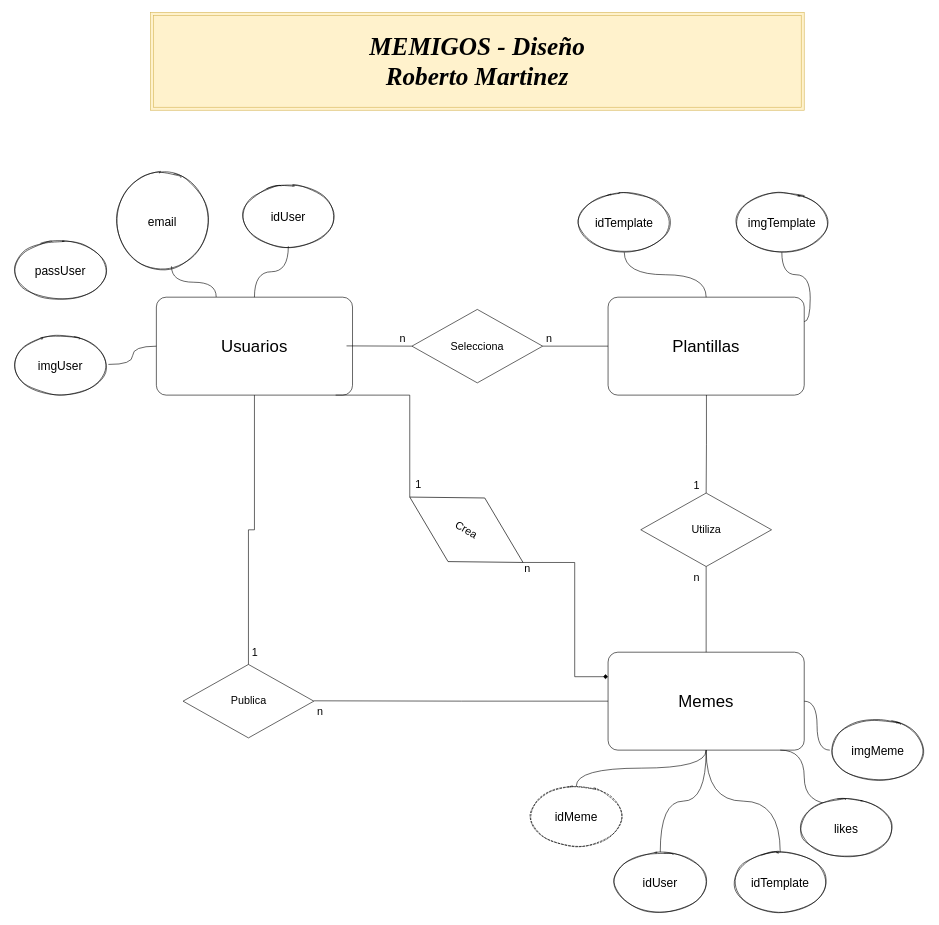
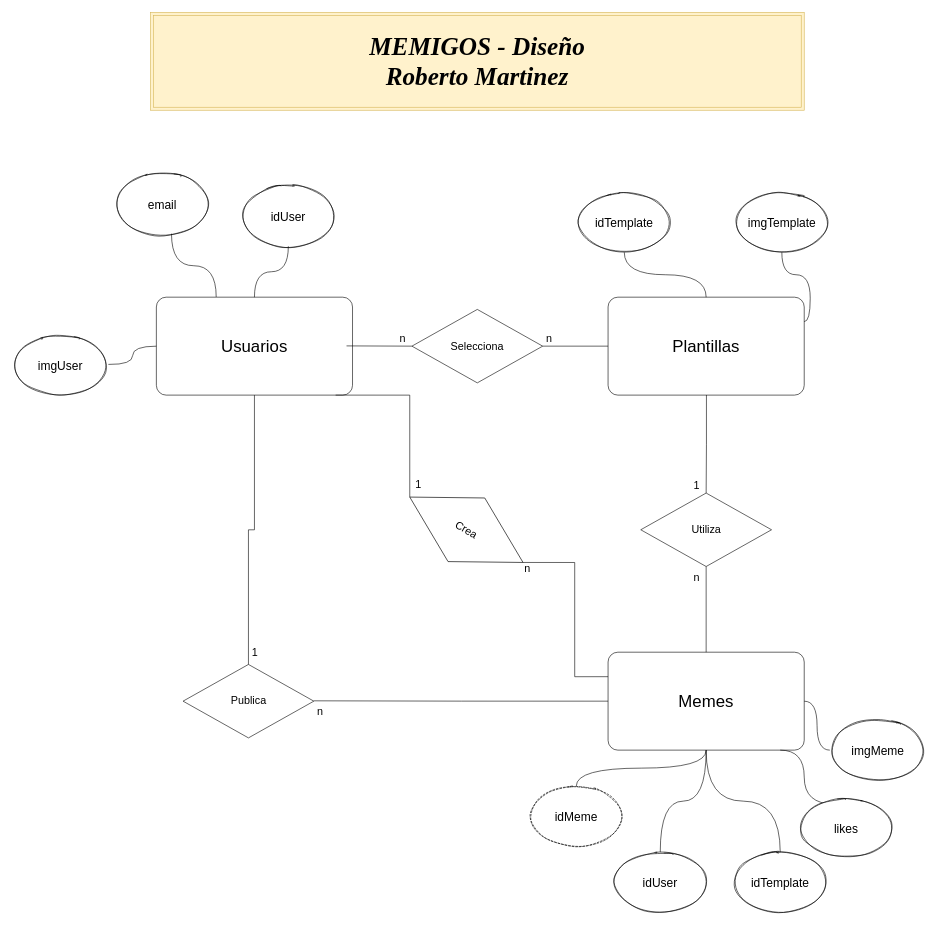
(162, 221) -> (162, 204)
(60, 270) -> none
(602, 677) -> (605, 677)
